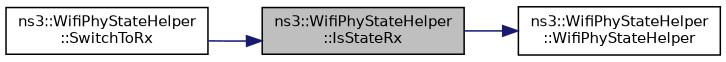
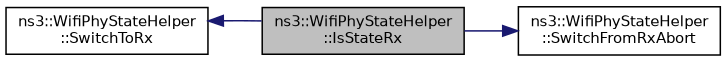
(619, 31) -> (619, 31)
(227, 41) -> (243, 21)
